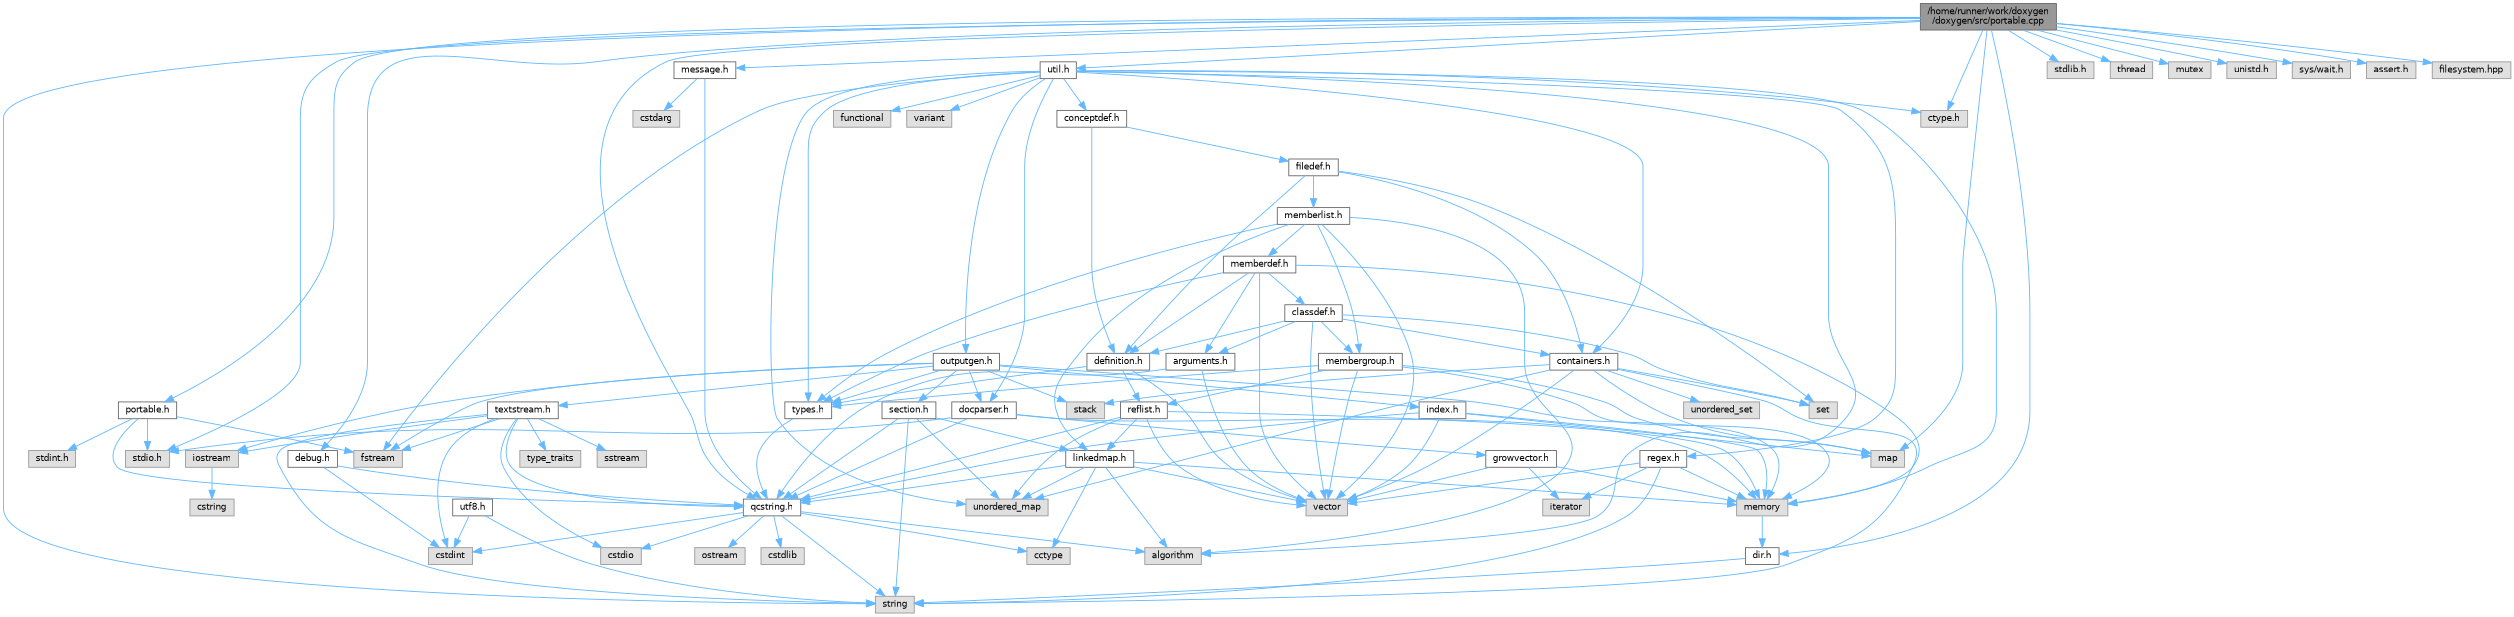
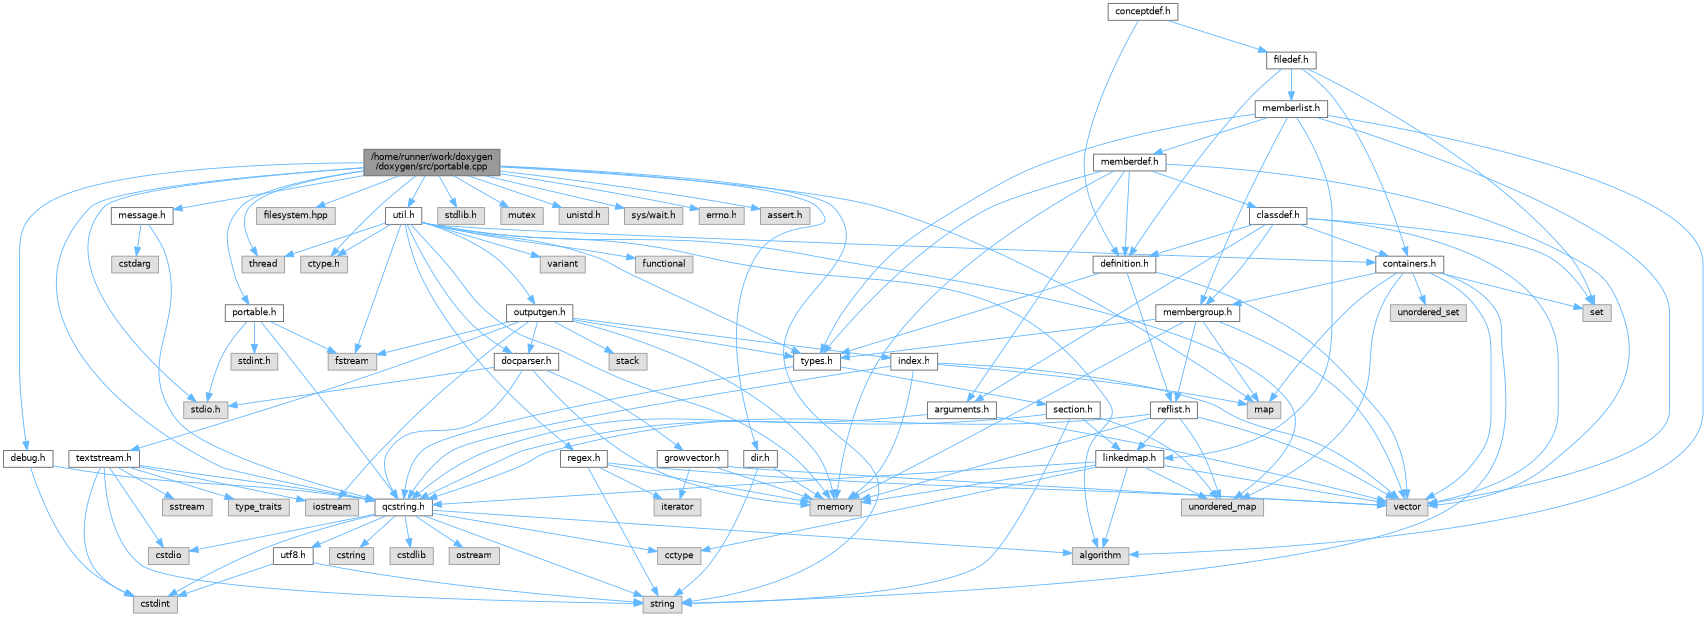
(1072, 91) -> (339, 238)
none -> (722, 216)
(1331, 380) -> (1308, 288)
(941, 383) -> (939, 385)
(446, 436) -> none
(212, 477) -> (381, 529)
(1762, 527) -> (804, 487)
none -> (353, 530)
